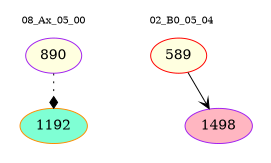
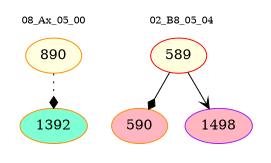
(182, 21) -> (182, 21)
(54, 56) -> (54, 56)
(54, 126) -> (54, 126)
none -> (140, 126)
